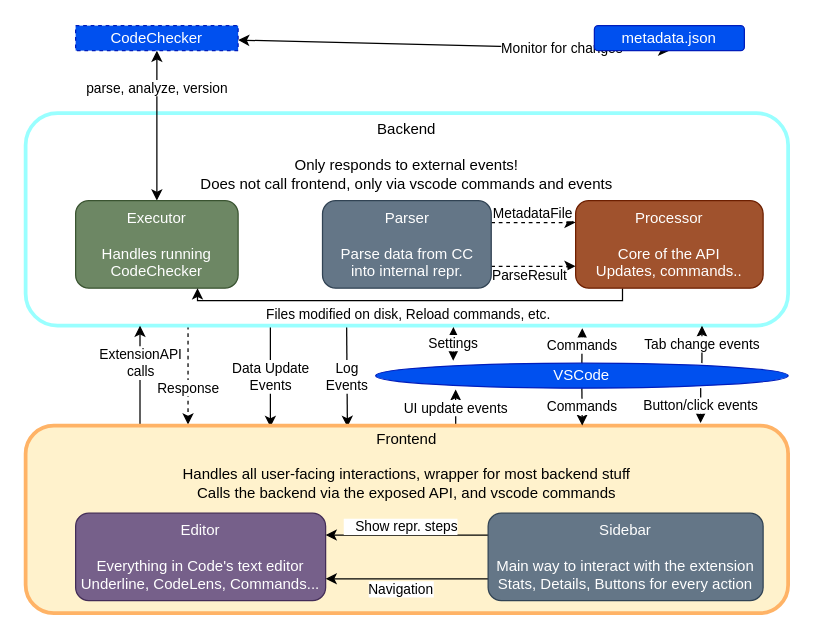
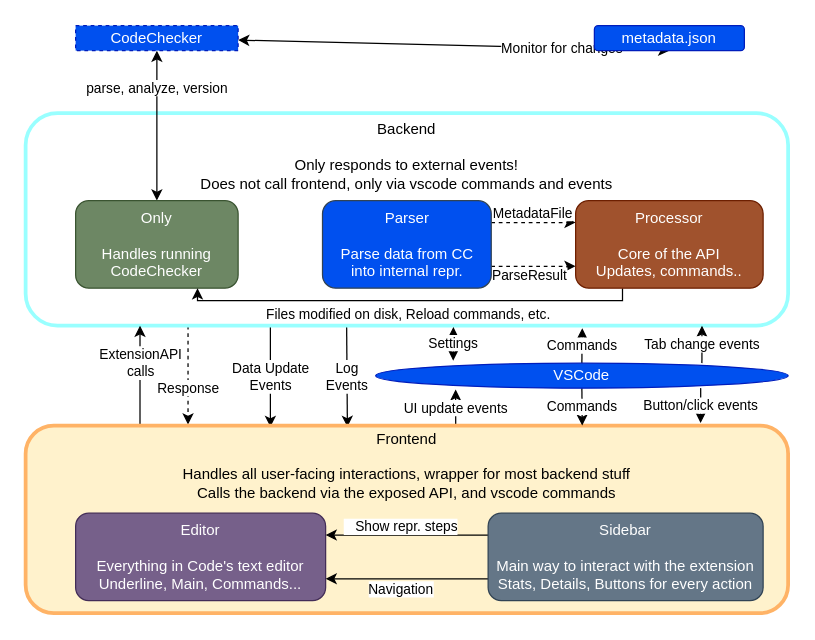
(157, 244) -> (157, 244)
(407, 244) -> (407, 244)
(201, 557) -> (201, 557)
